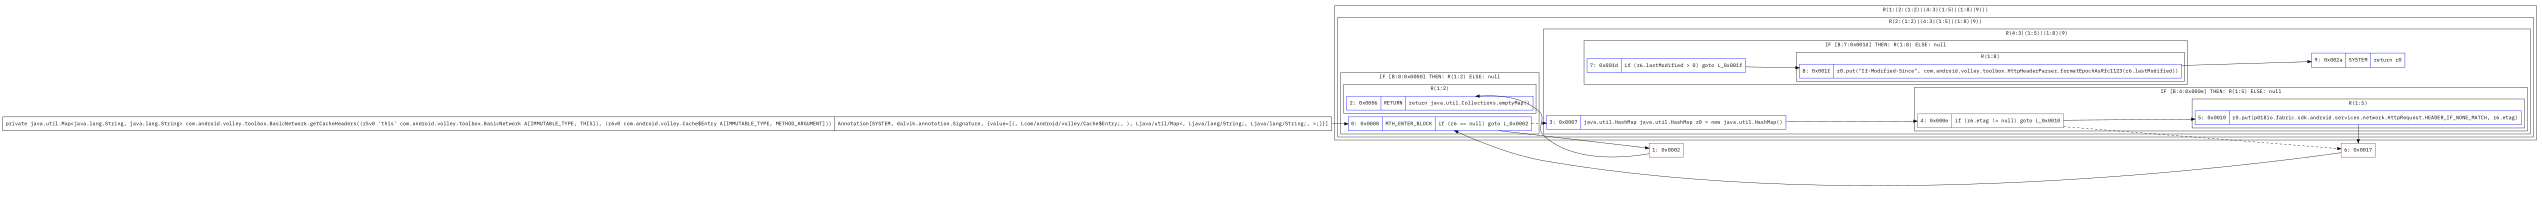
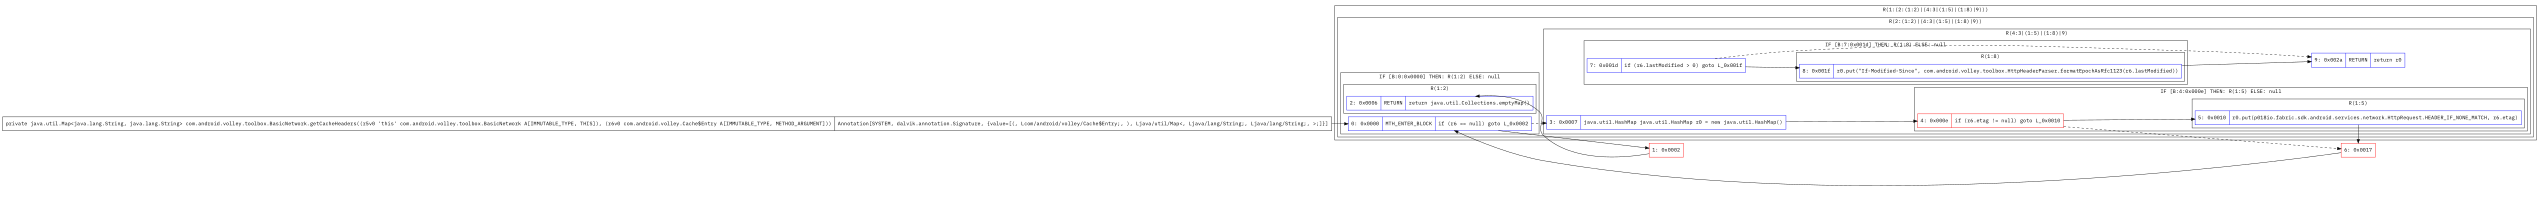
none -> (2011, 46)
(2358, 60) -> (2358, 60)
